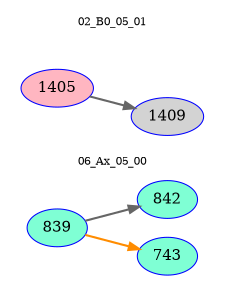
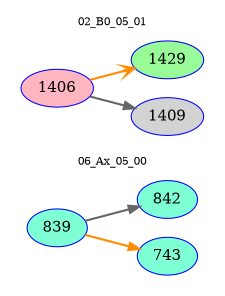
none -> (167, 60)
(57, 88) -> (57, 88)
